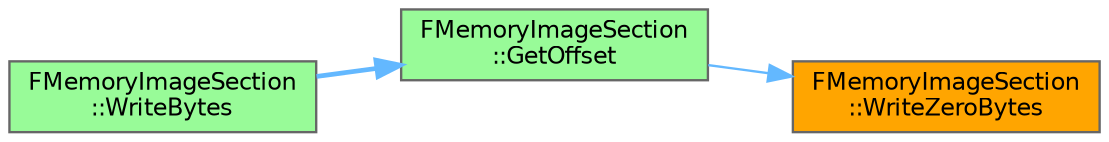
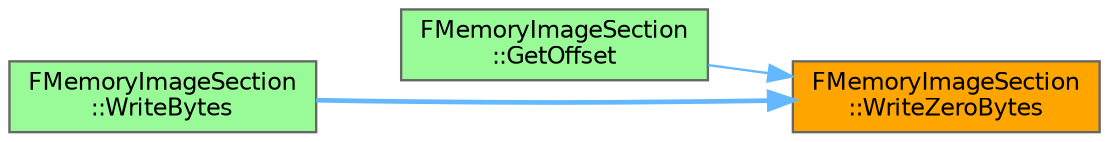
(347, 72) -> (543, 102)
